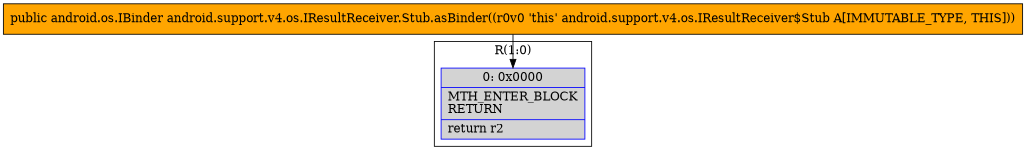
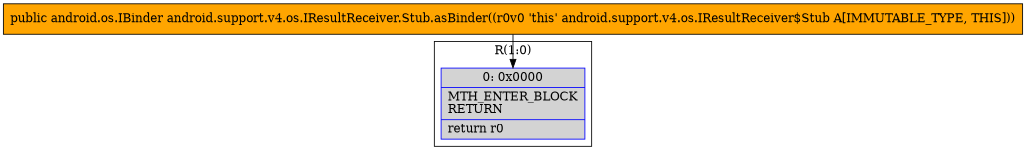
(476, 129) -> (476, 129)
